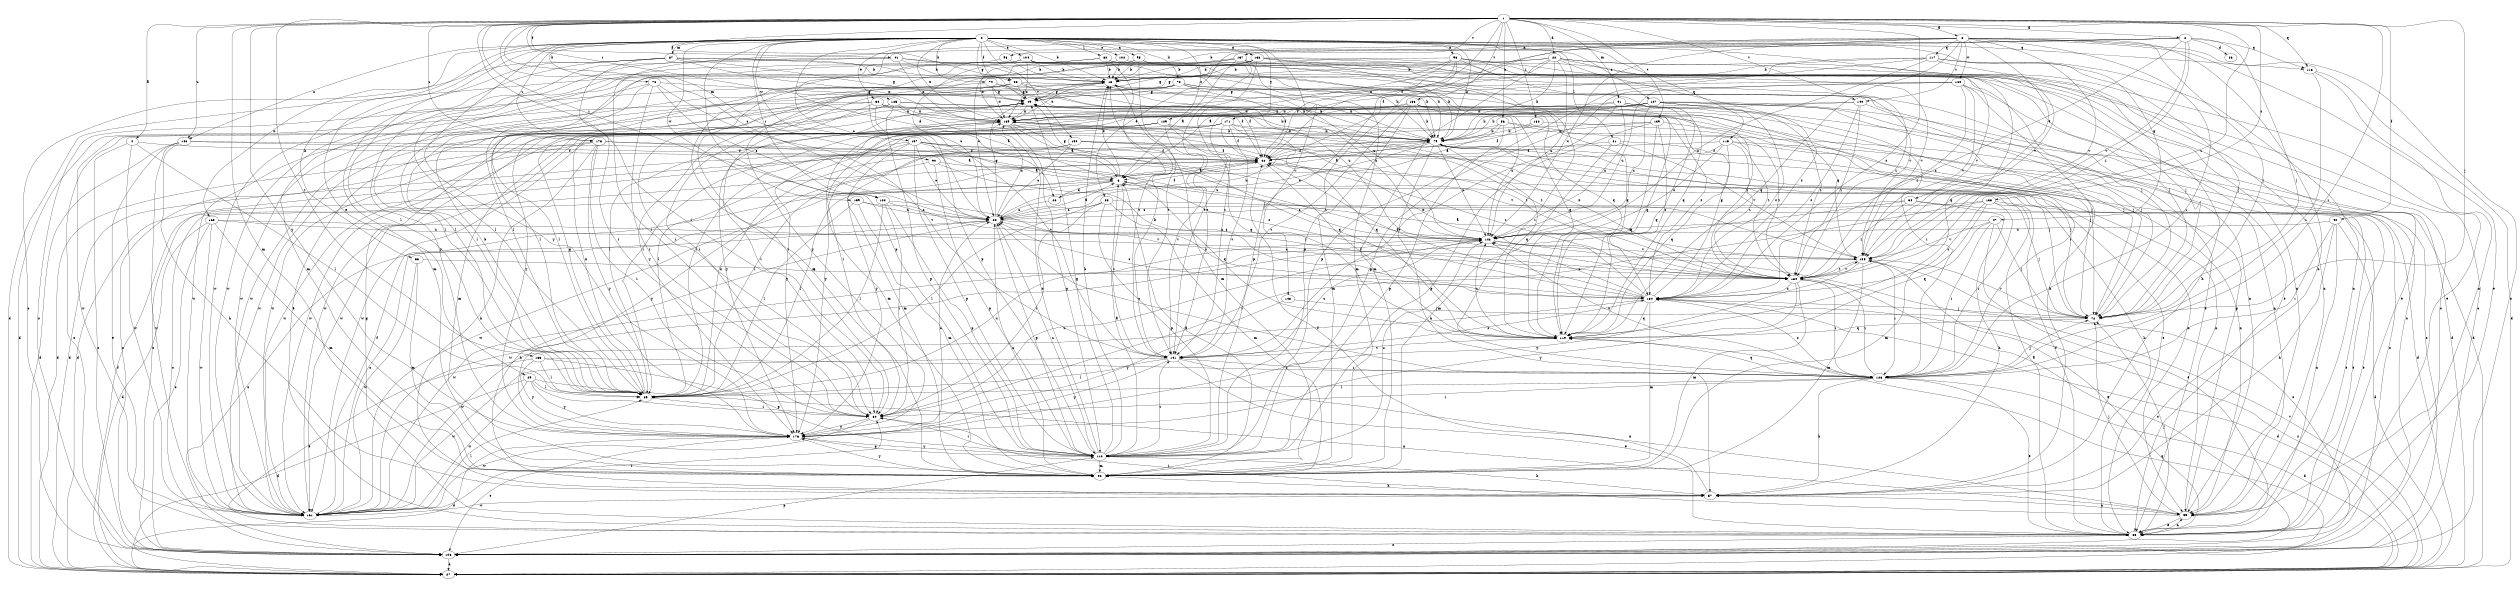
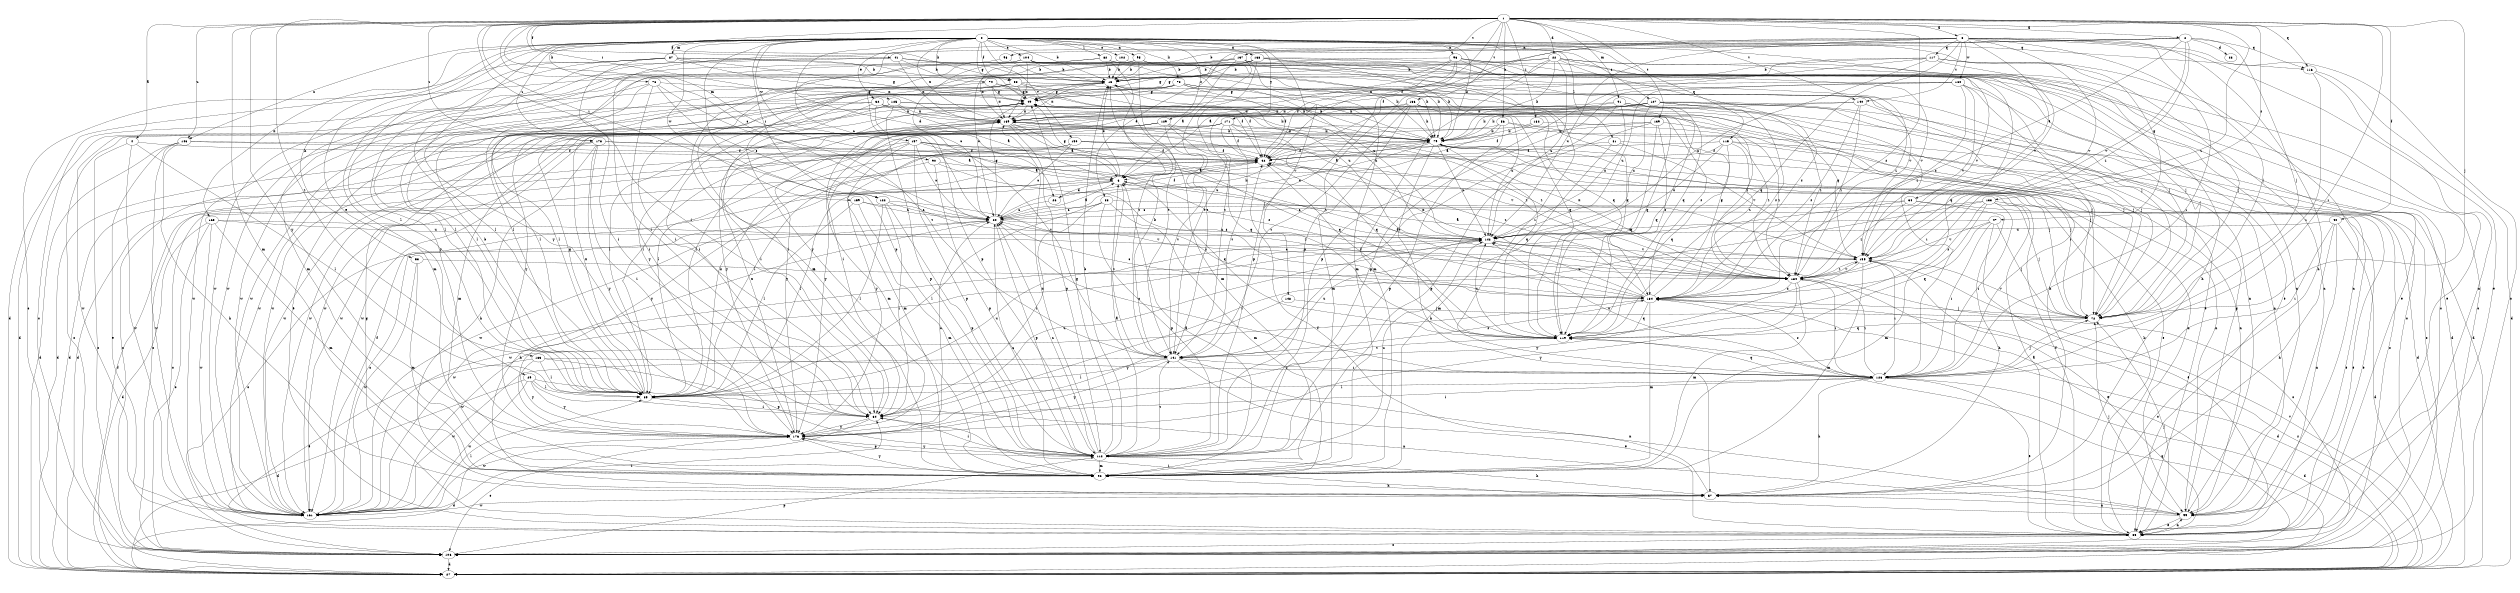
(1022, 164) -> (733, 173)
